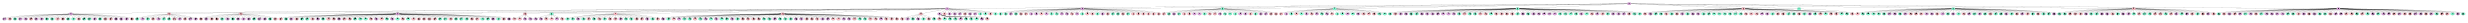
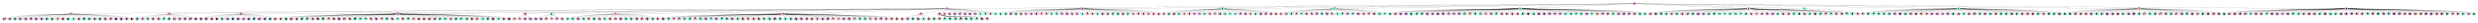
none -> (1422, 14)
none -> (2320, 14)
